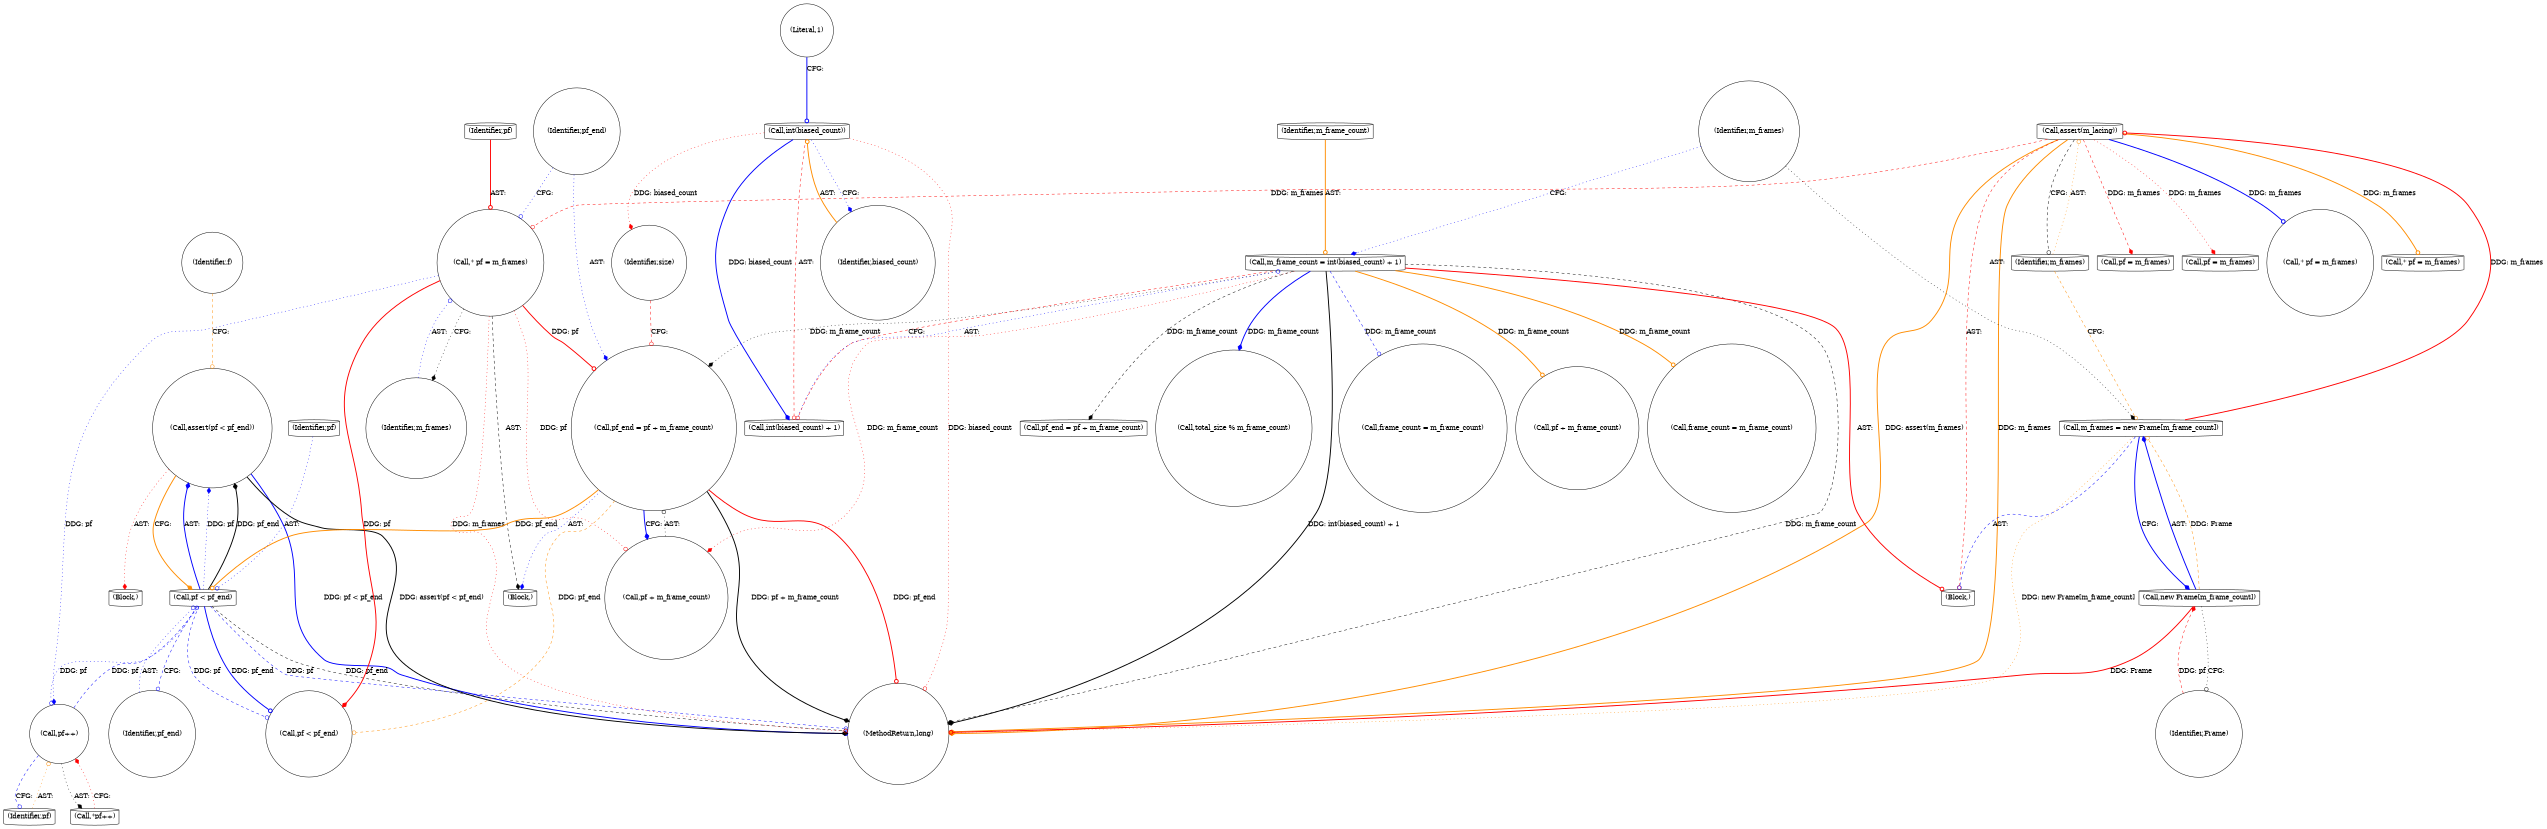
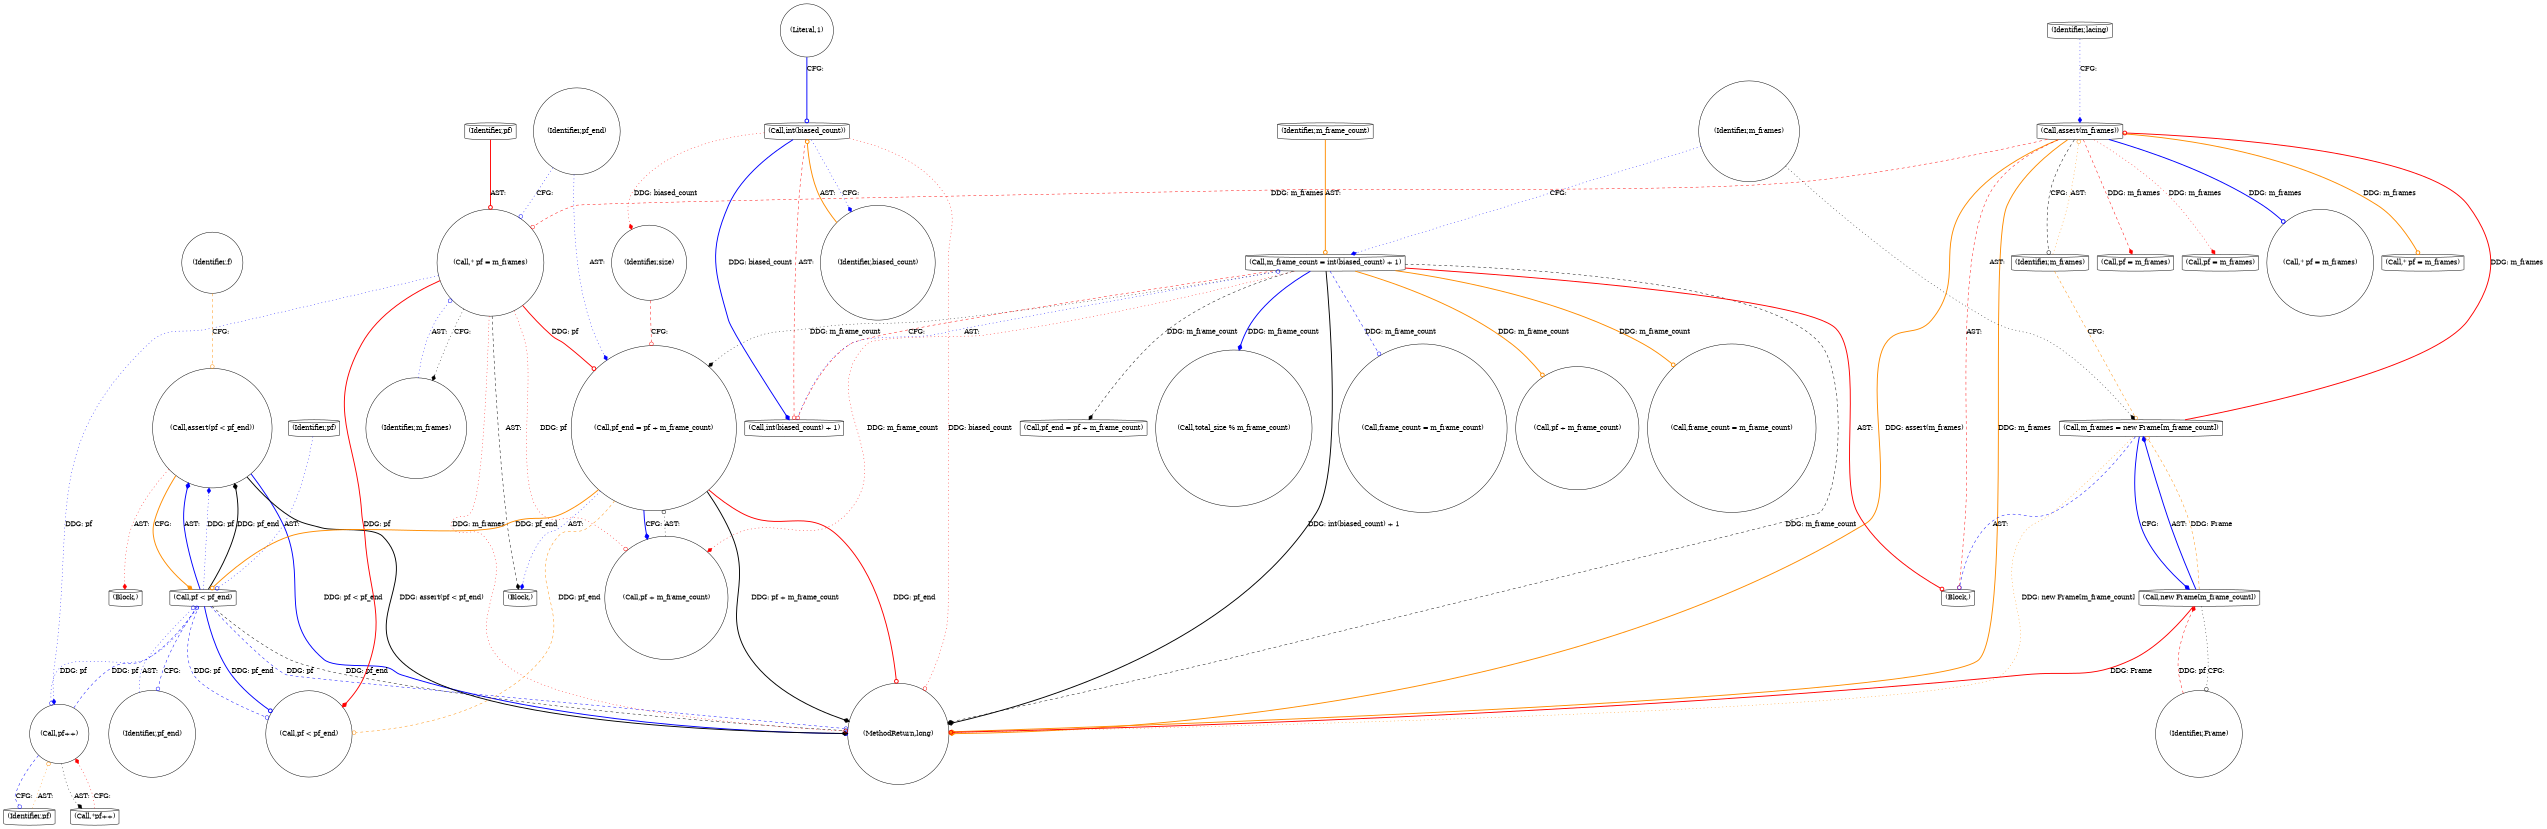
none -> (2080, 30)
(2080, 131) -> (2080, 131)
